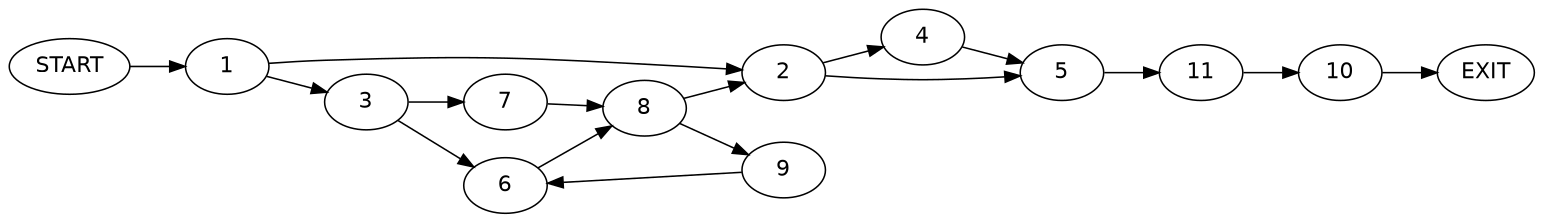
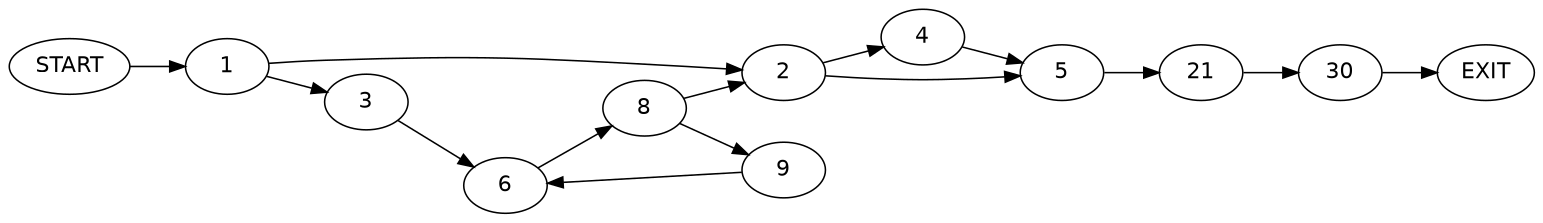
(1201, 73) -> (1201, 73)
(1340, 73) -> (1340, 73)
(505, 102) -> none
